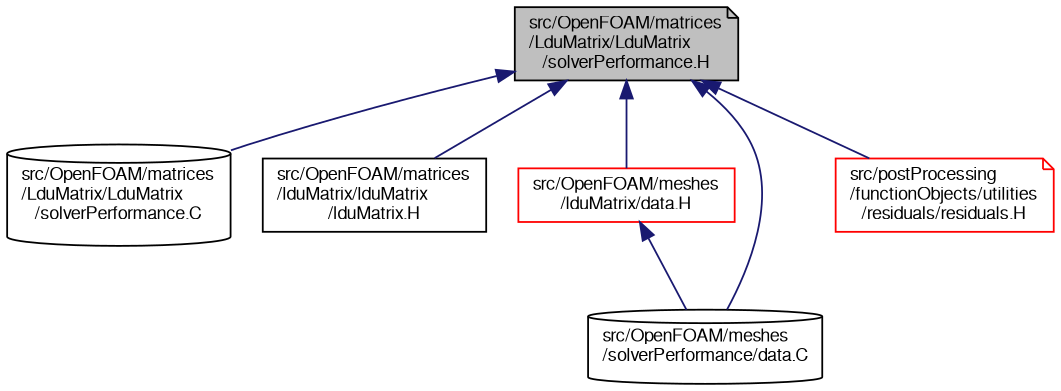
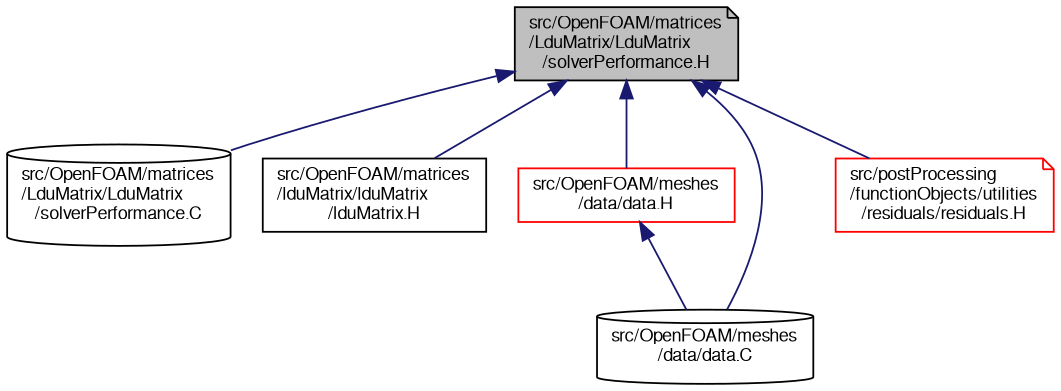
(627, 195) -> (627, 195)
(705, 347) -> (705, 347)
